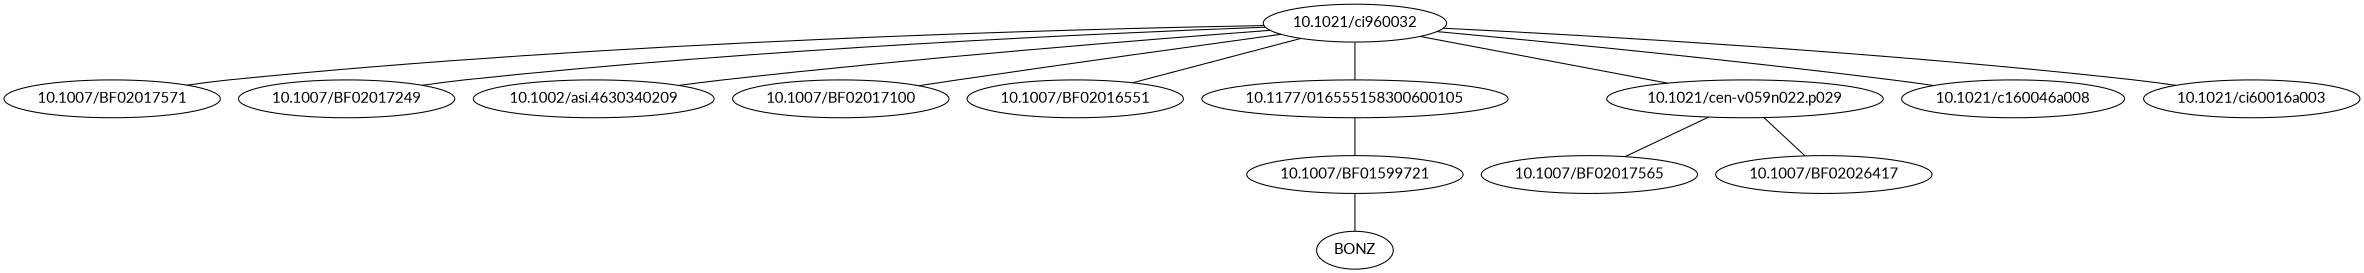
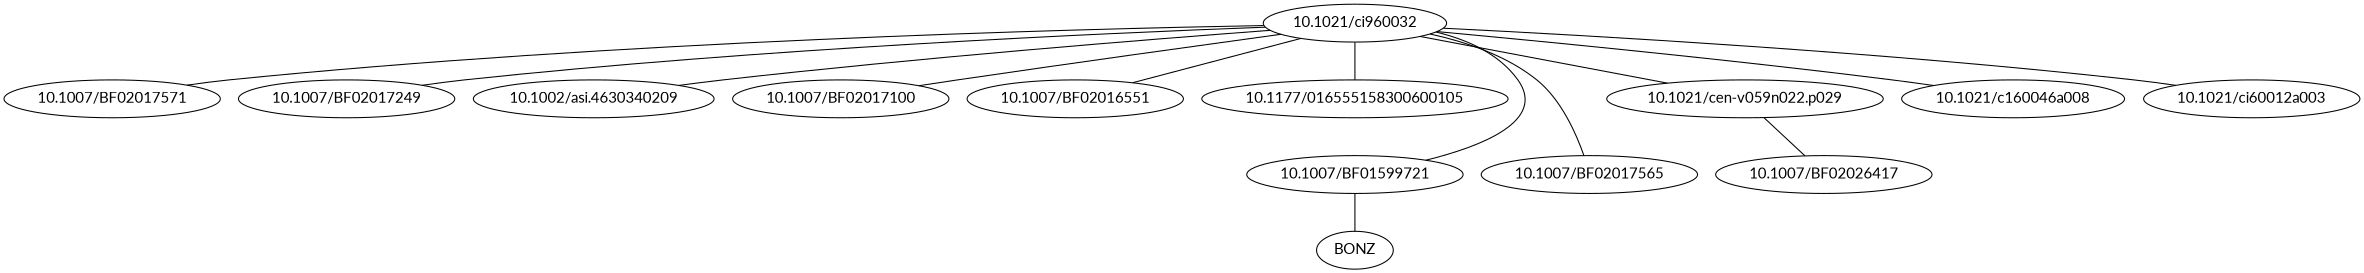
(2252, 99) -> (2252, 99)
(1355, 137) -> (1524, 102)
(1667, 137) -> (1526, 72)
